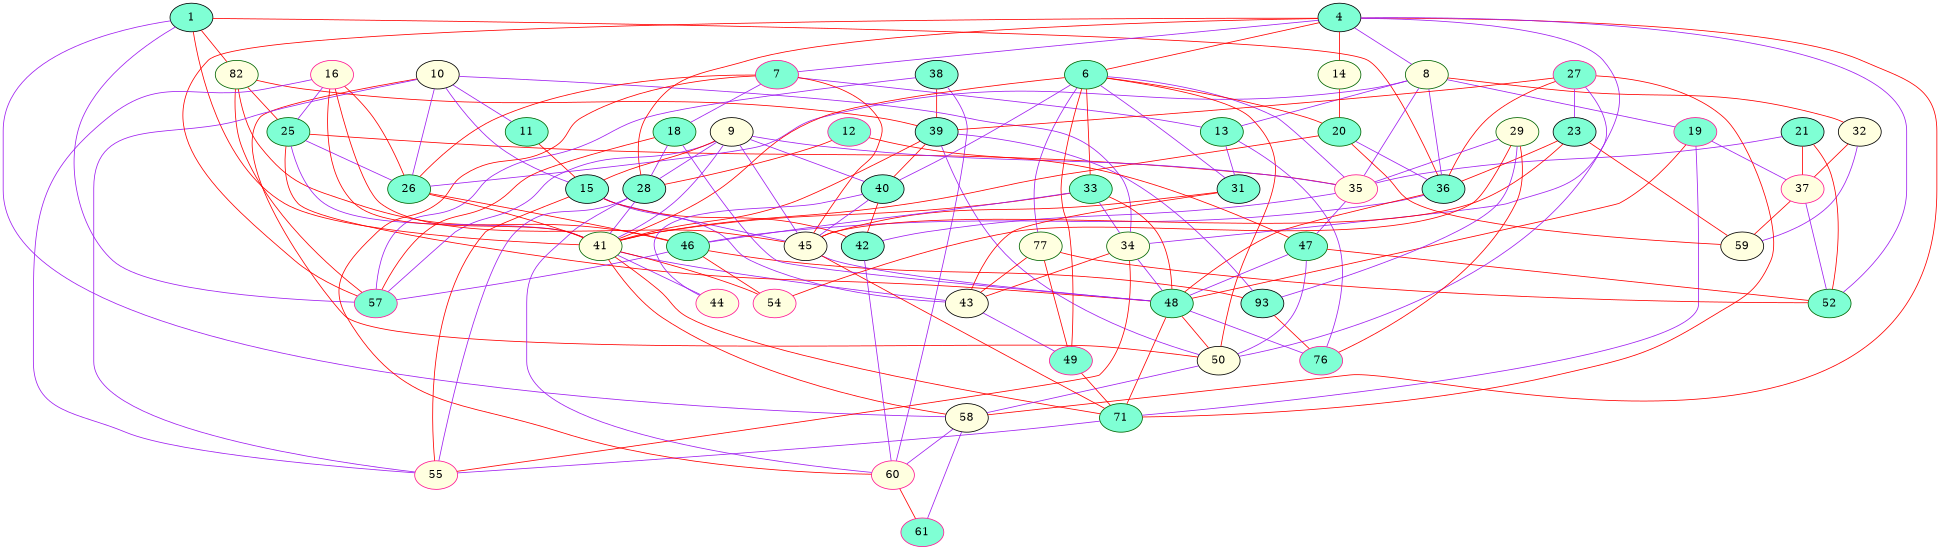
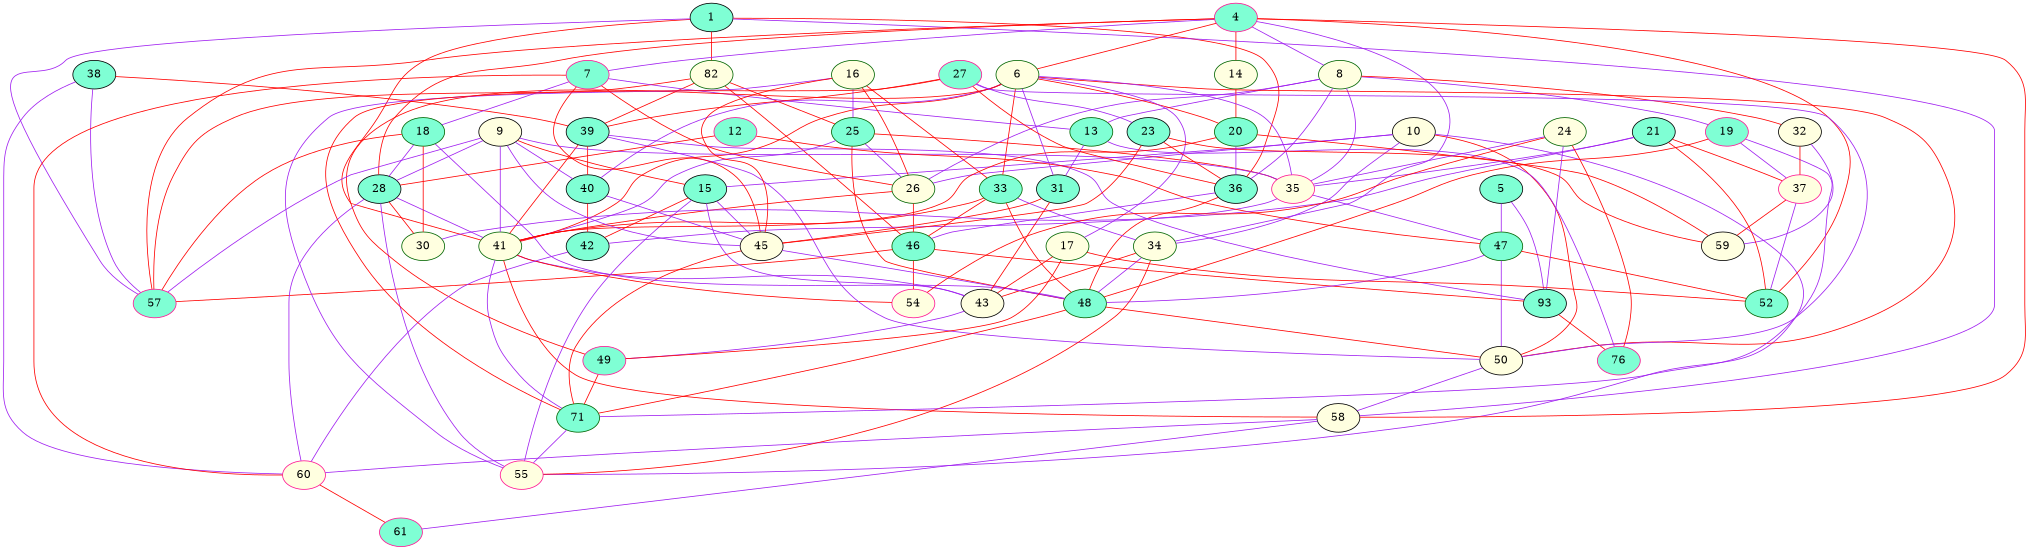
(1339, 17) -> (1236, 17)
(1741, 42) -> (1649, 54)
(332, 75) -> (853, 75)
(1086, 75) -> (1017, 75)
(527, 132) -> none
(1517, 132) -> (1565, 132)
(409, 189) -> (913, 189)
none -> (1501, 189)
(373, 214) -> (927, 132)
(889, 217) -> (967, 211)
none -> (423, 246)
(1041, 246) -> (1067, 246)
(540, 277) -> (535, 280)
(450, 297) -> (581, 313)
(717, 303) -> none
(1247, 332) -> none
(845, 365) -> (499, 347)
